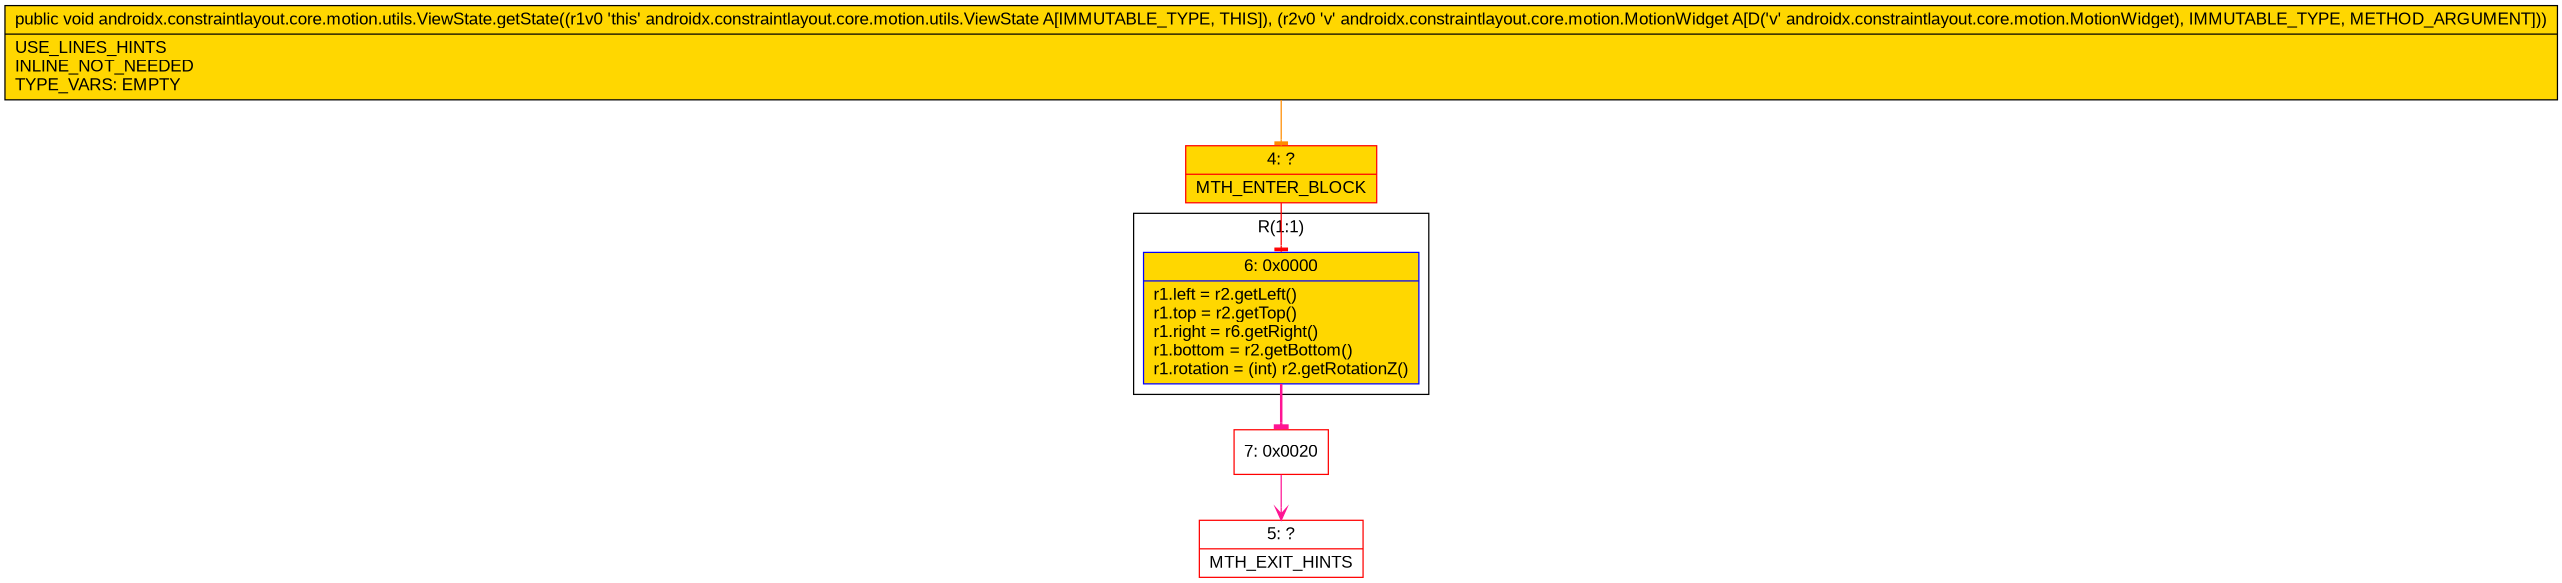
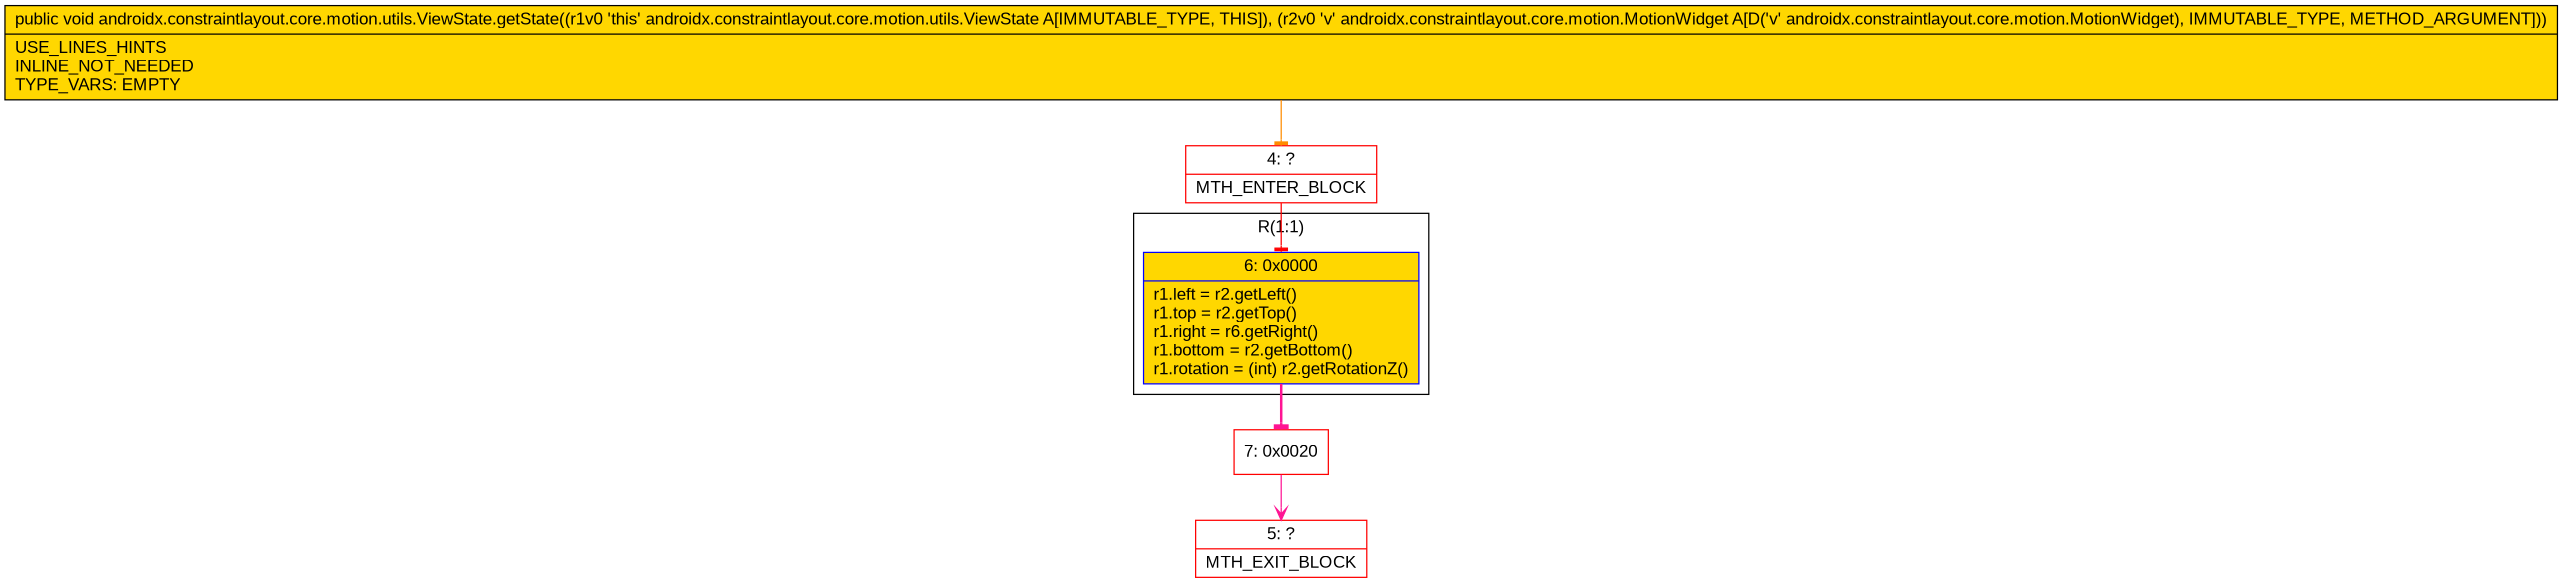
(1281, 174) -> (1281, 174)
(1281, 562) -> (1281, 562)
